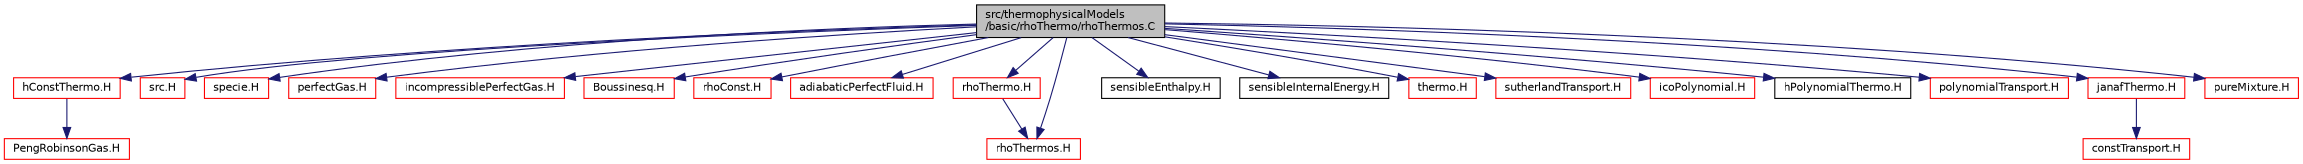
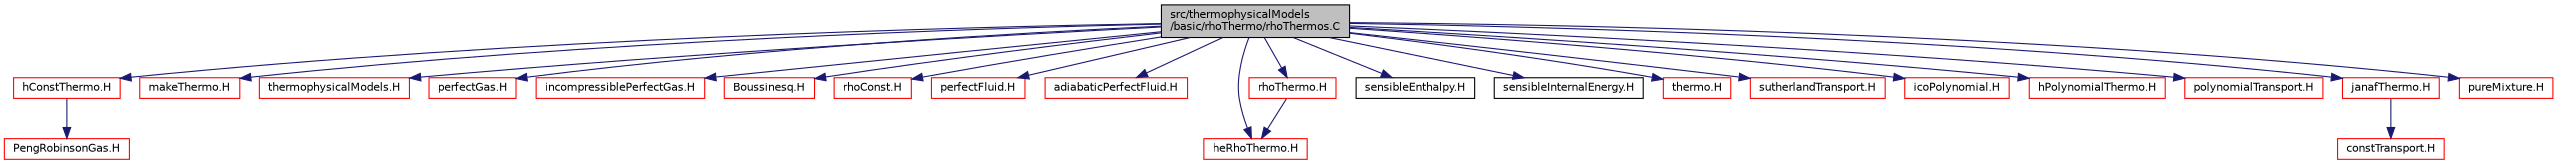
(163, 88) -> (190, 88)
(237, 88) -> (334, 88)
none -> (978, 88)
(1843, 88) -> (2097, 88)
(1034, 149) -> (1256, 149)
